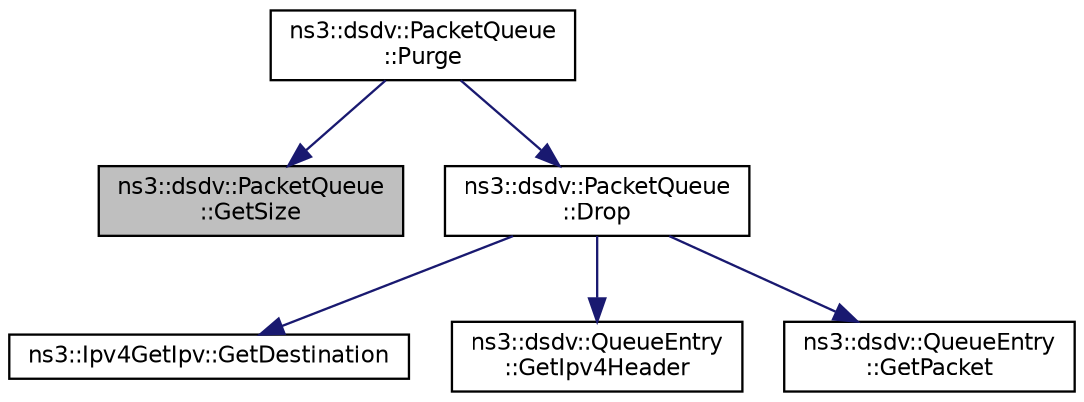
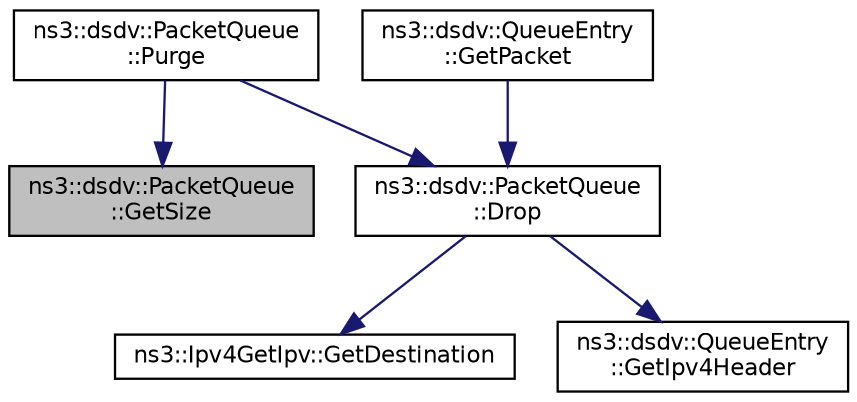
(752, 274) -> (508, 111)
